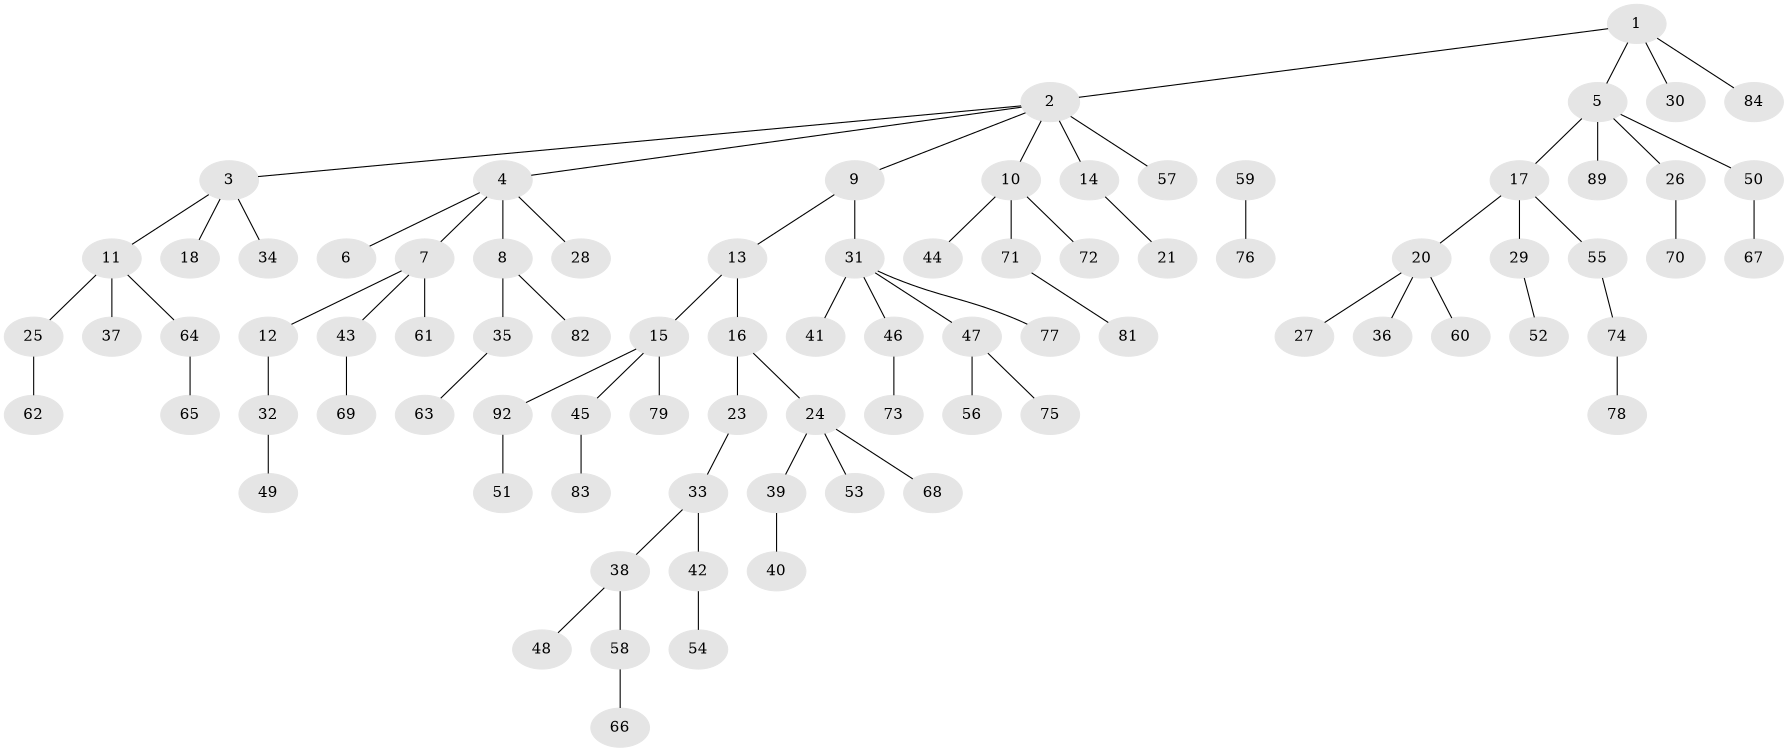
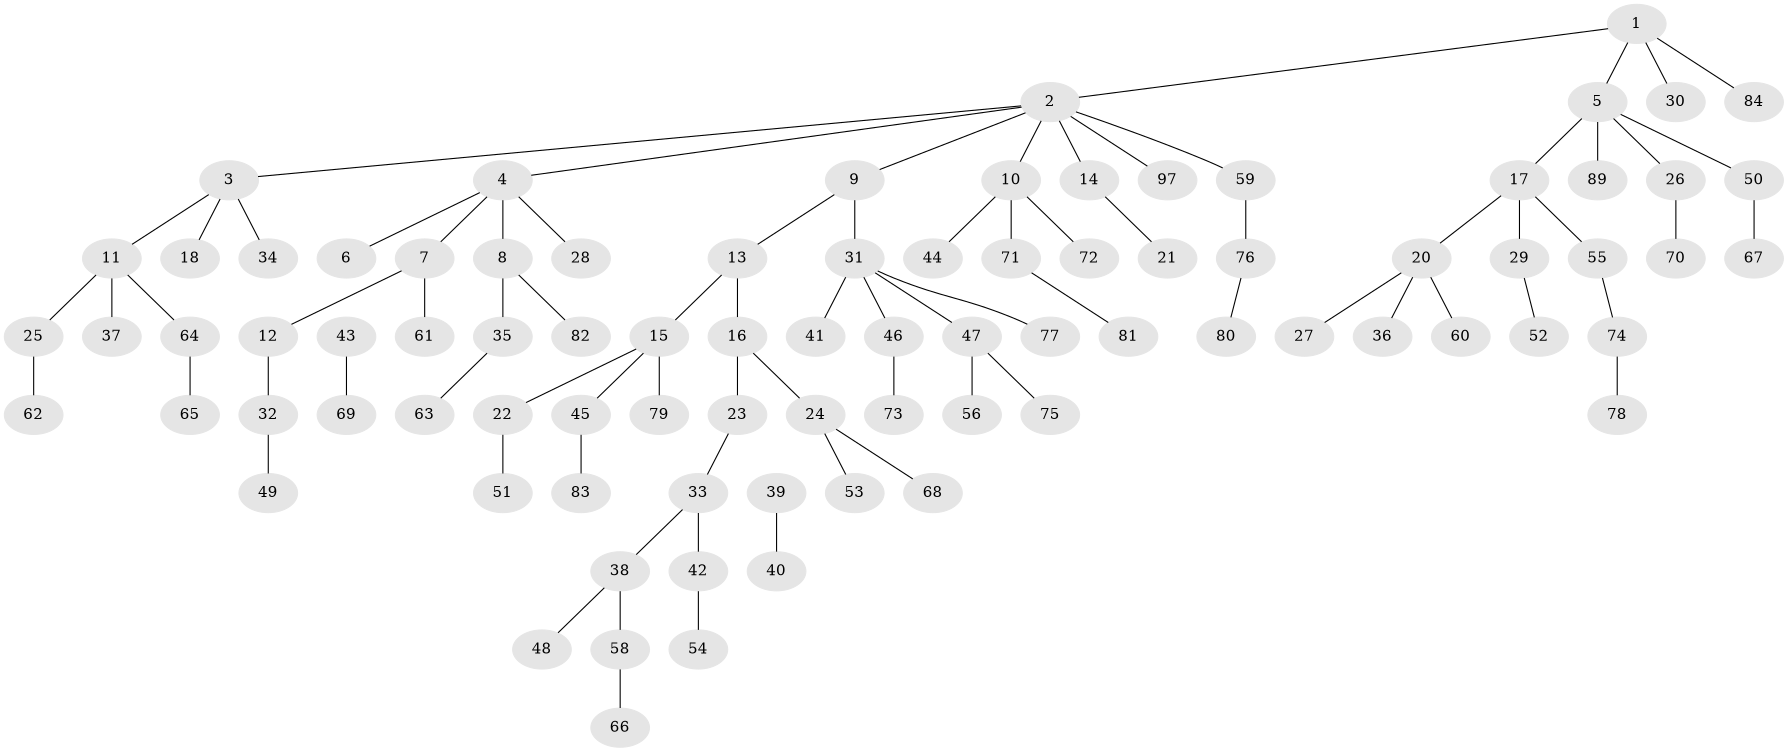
none -> (1150, 138)
(1168, 180) -> (1168, 180)
(386, 297) -> none
none -> (1226, 337)
(503, 415) -> (503, 415)
(796, 454) -> none
